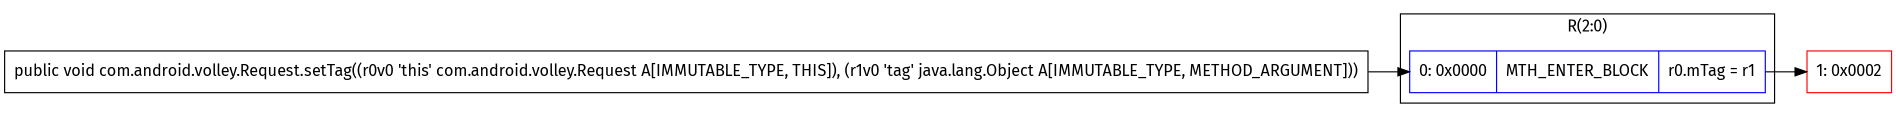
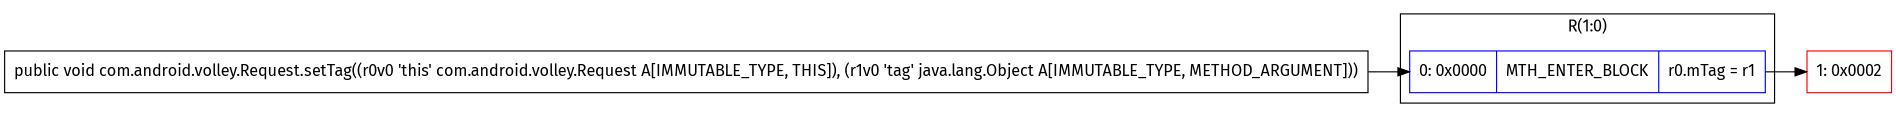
(1587, 27) -> (1587, 27)
